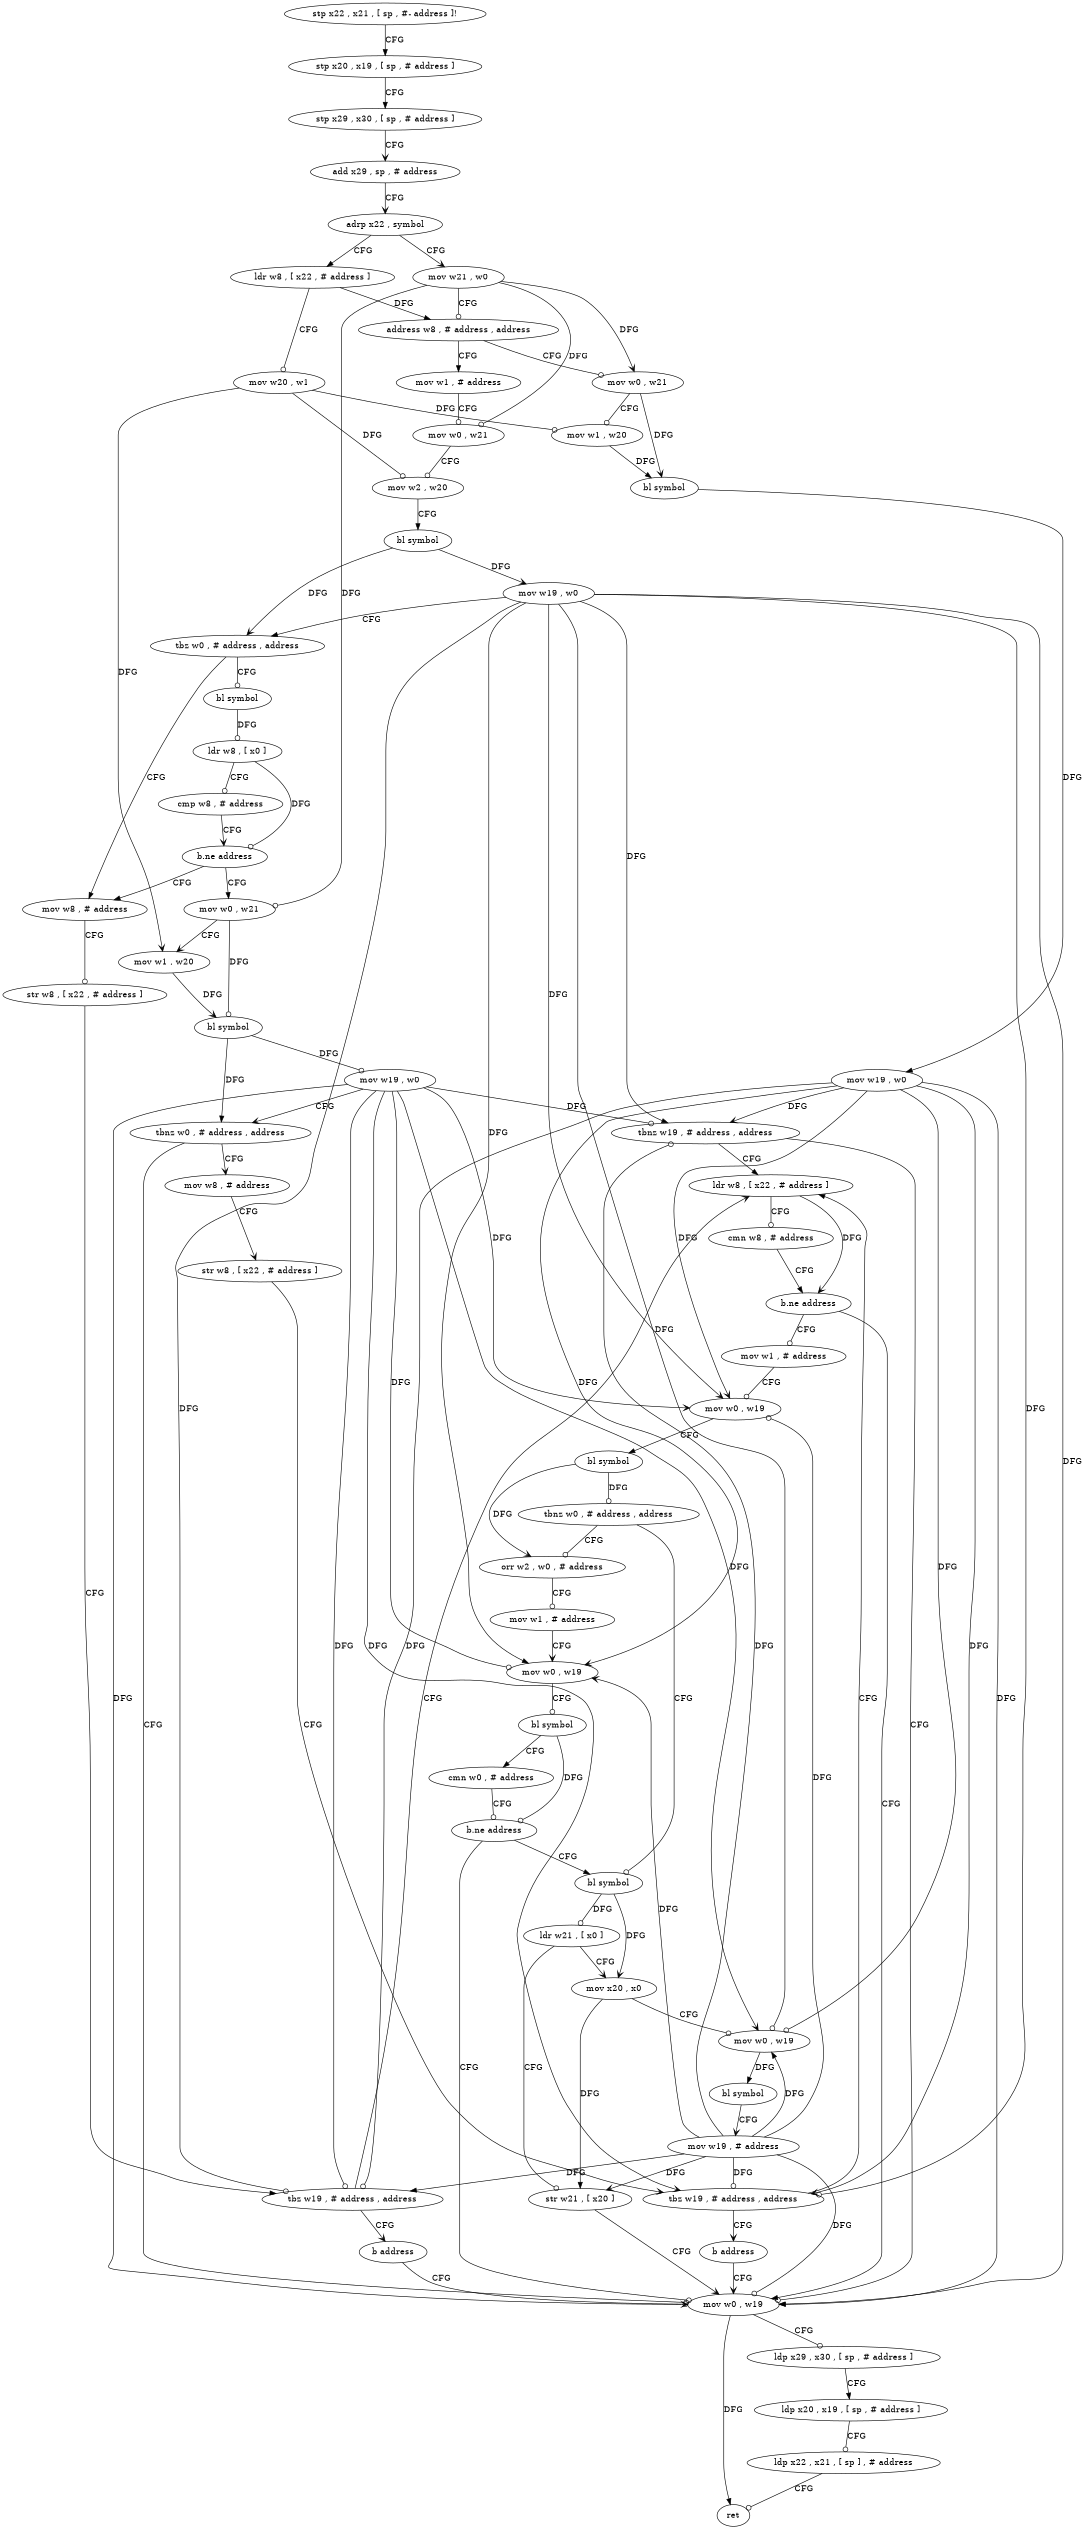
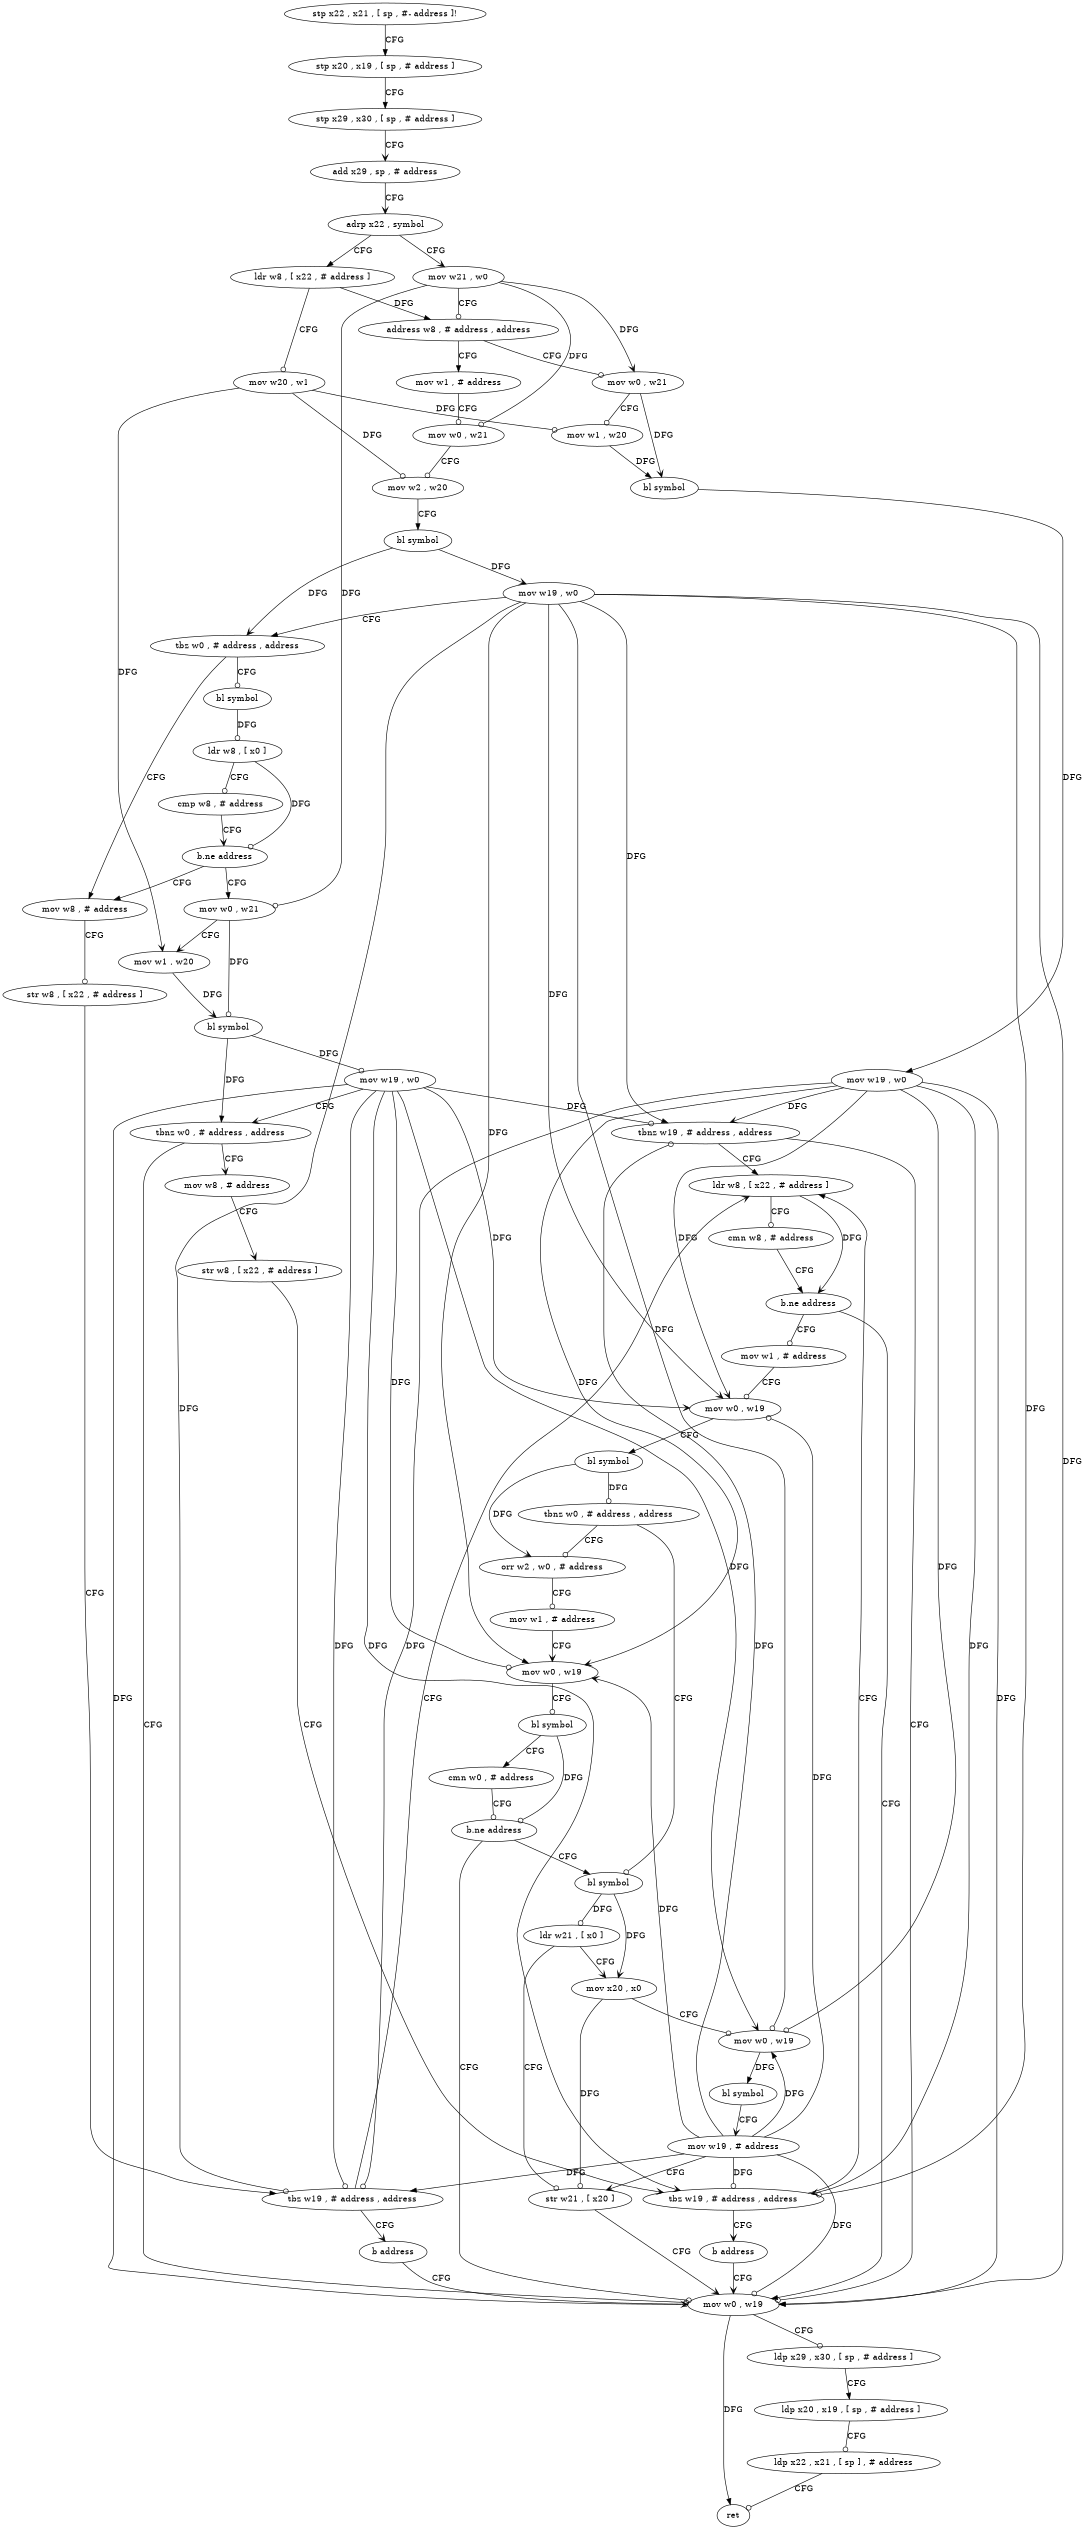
(580, 2088) -> (580, 2088)
(676, 2173) -> (676, 2173)
